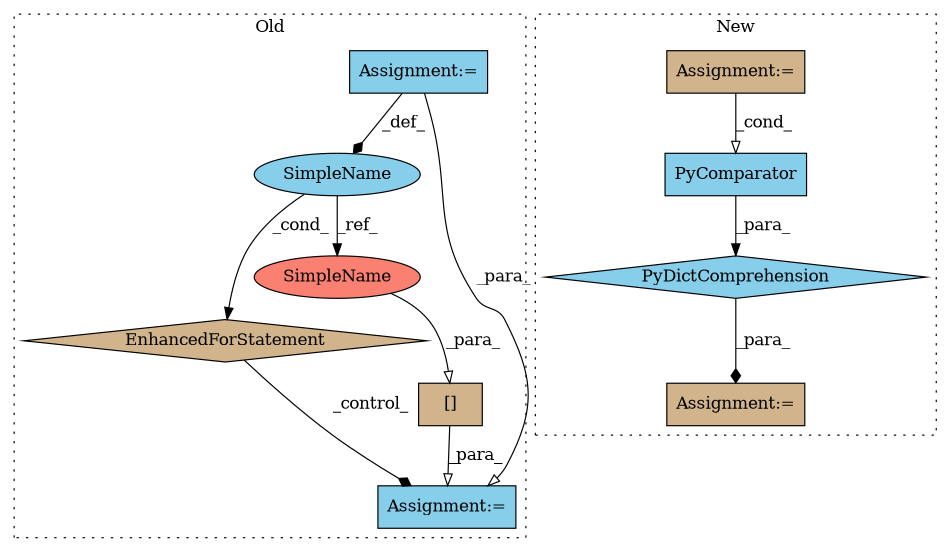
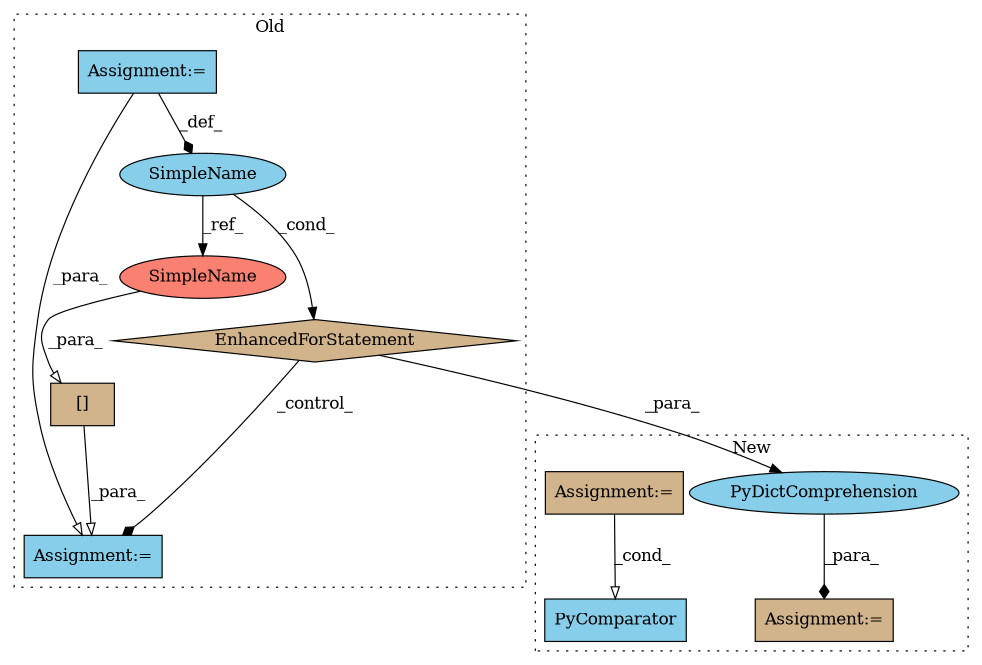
(736, 220) -> (578, 403)
(736, 277) -> (824, 493)
